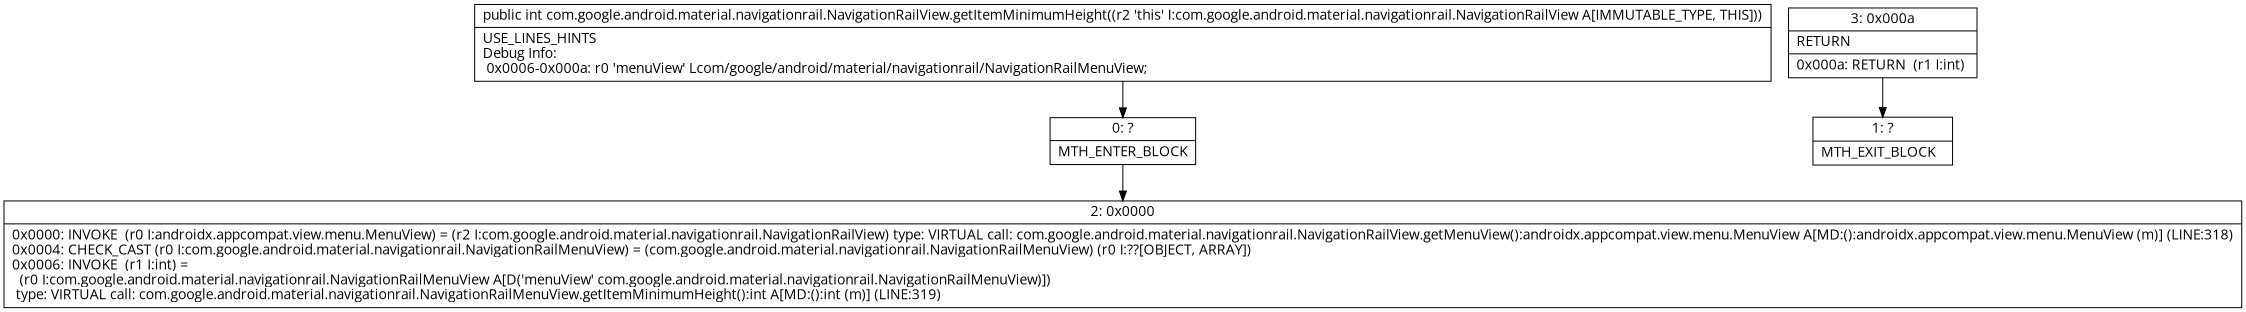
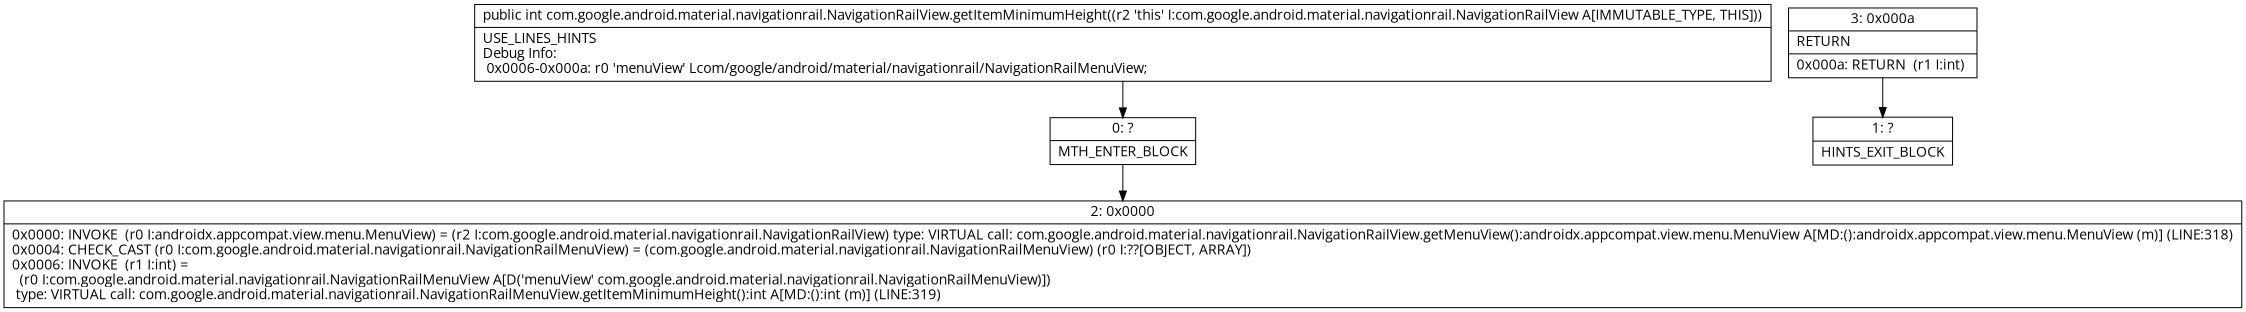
(1878, 153) -> (1883, 153)
